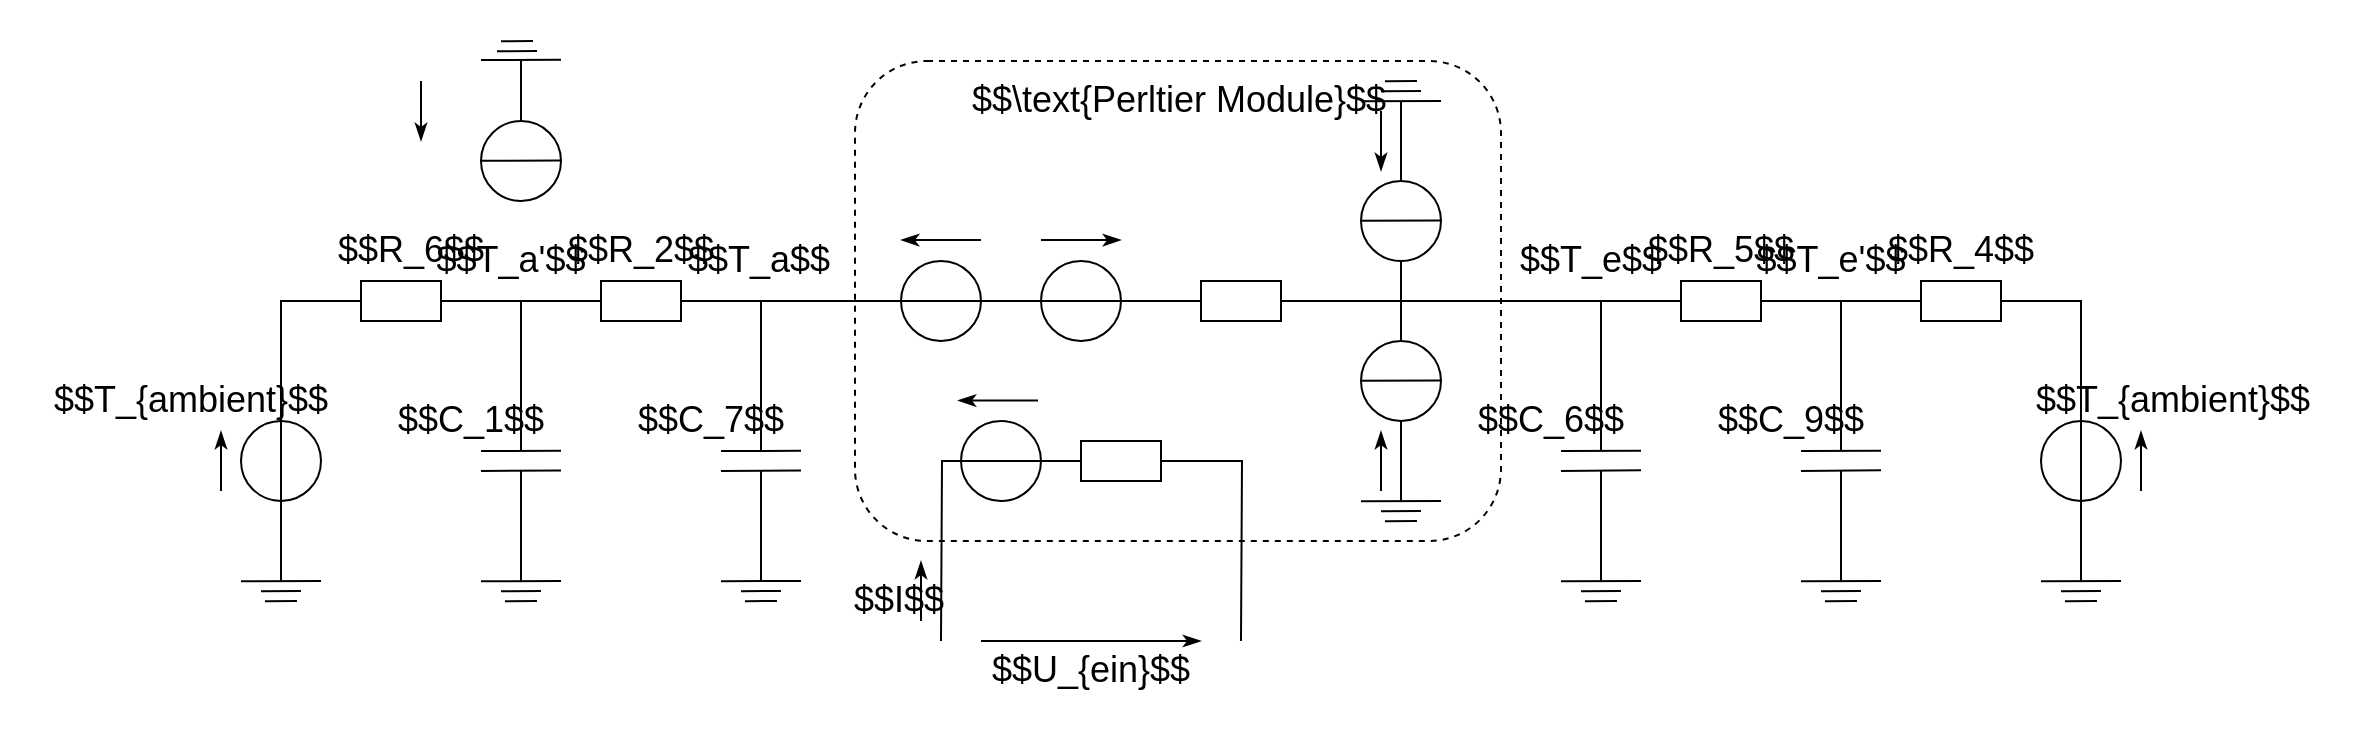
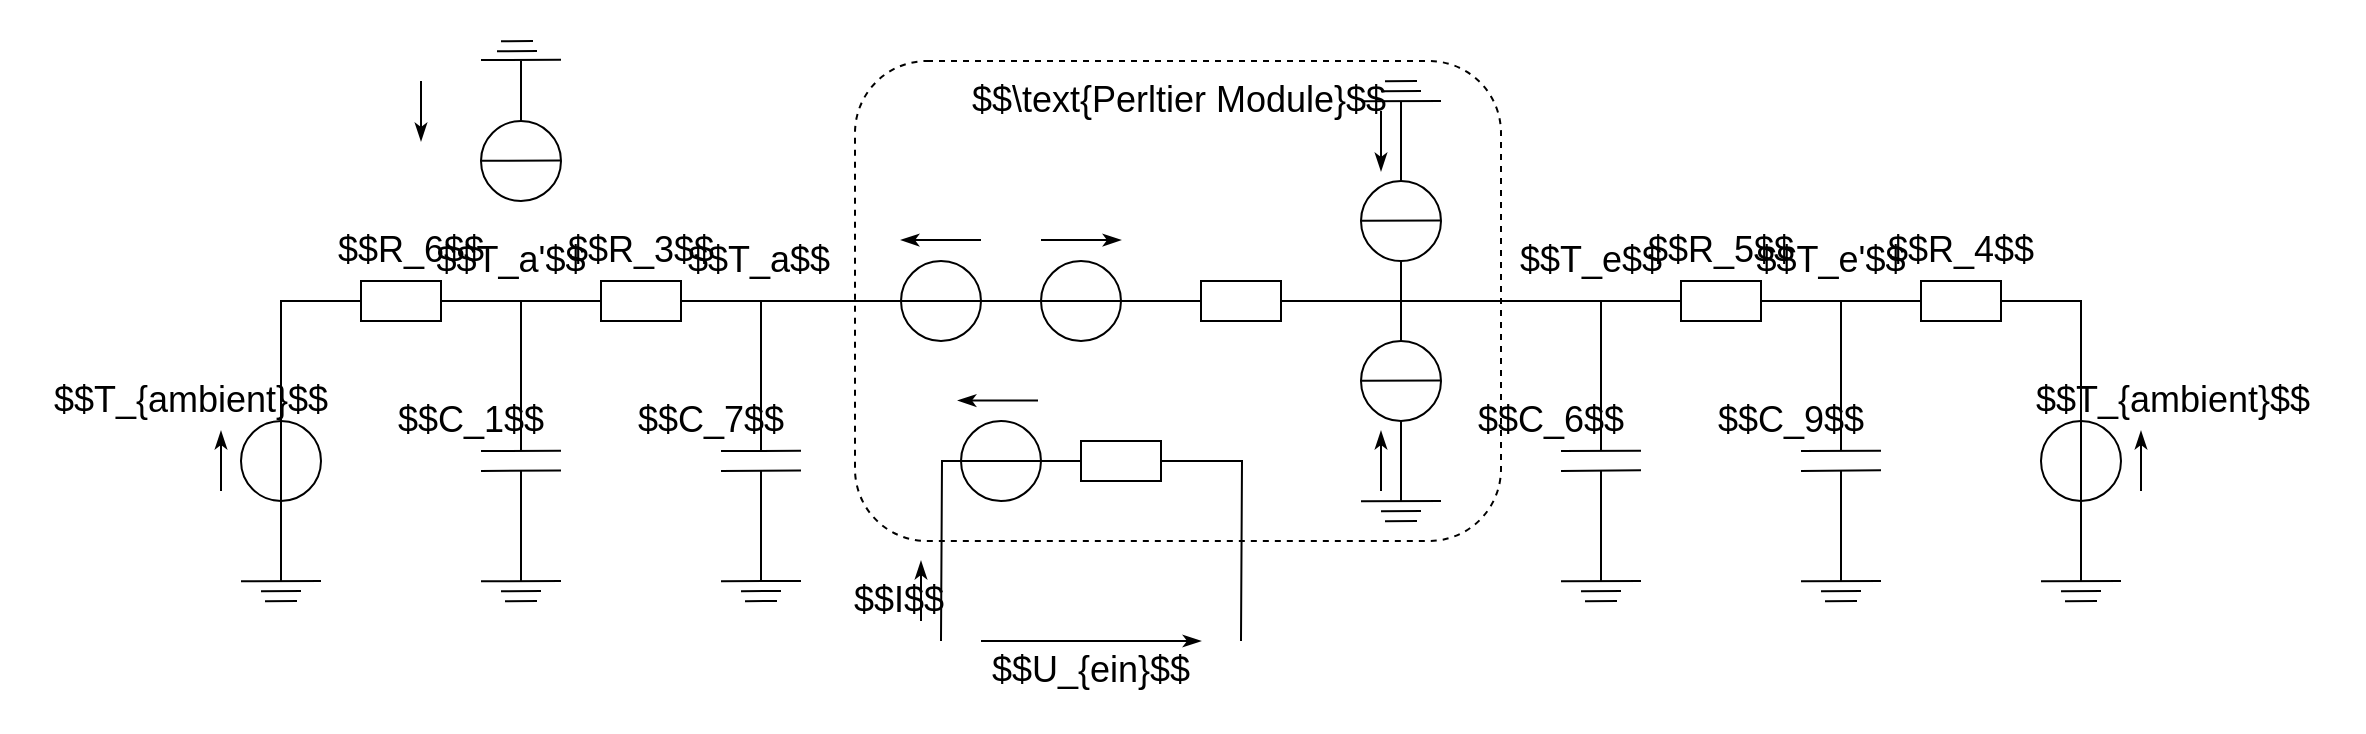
(642, 251) -> (642, 251)
